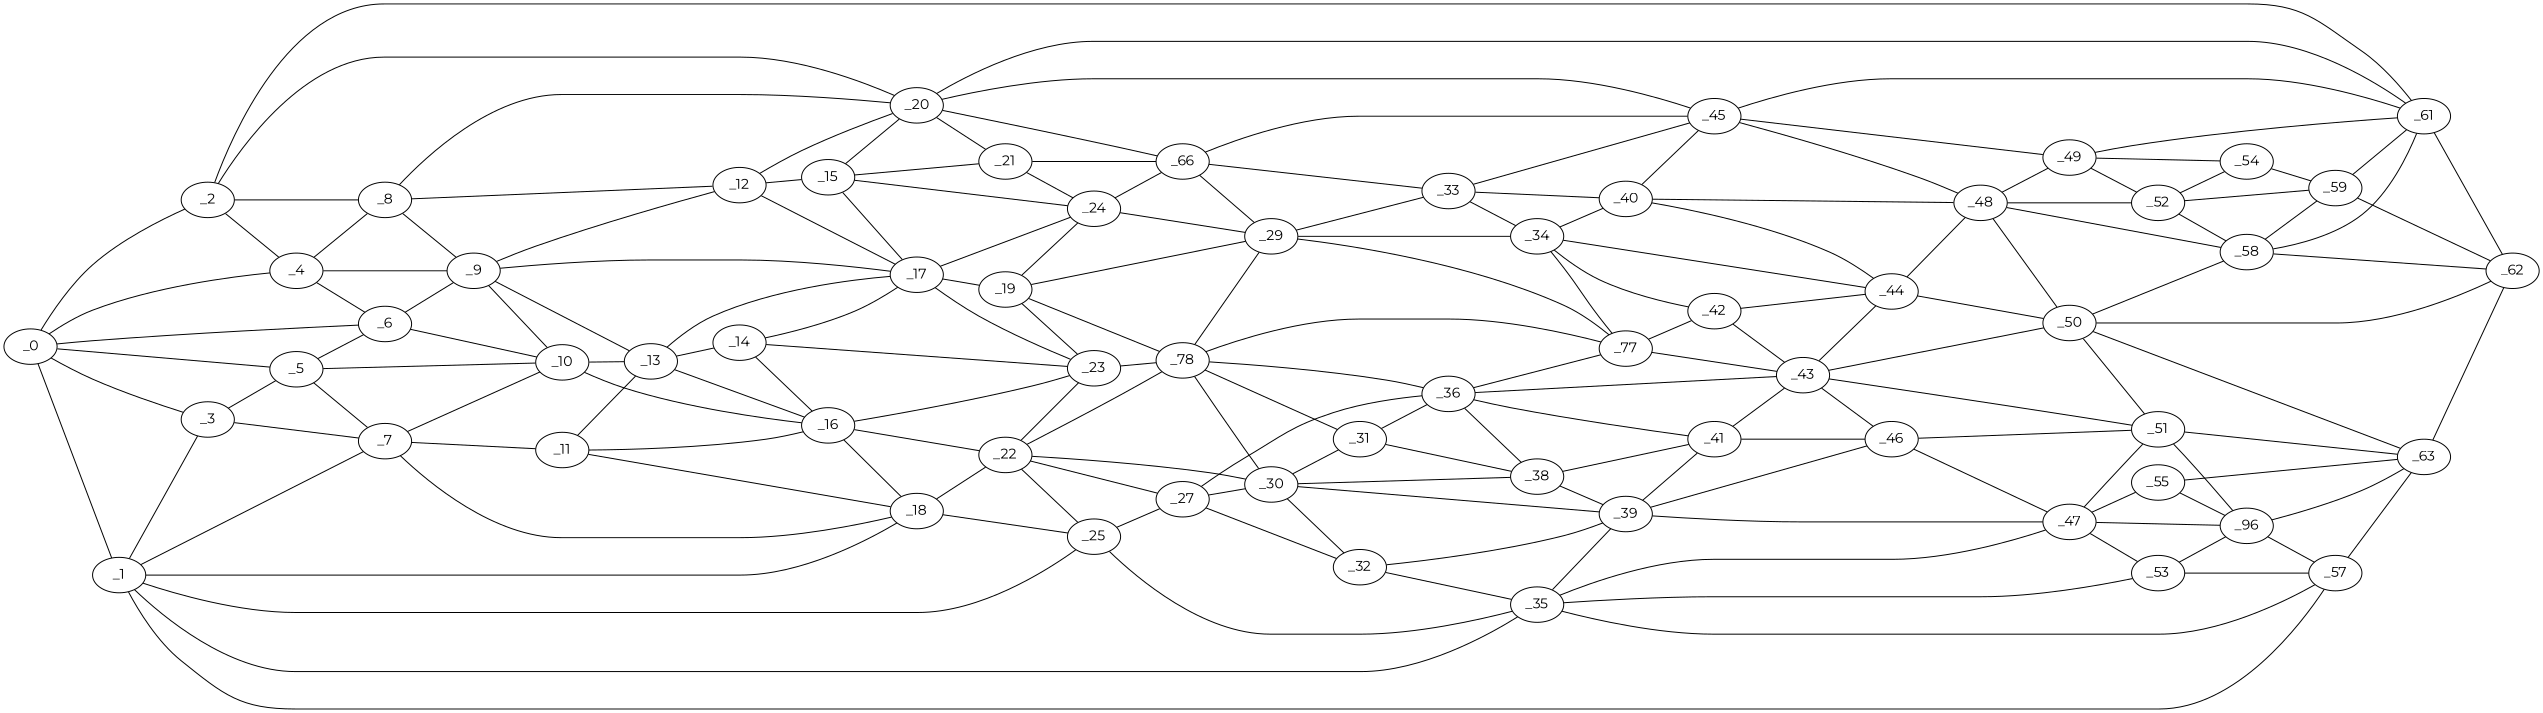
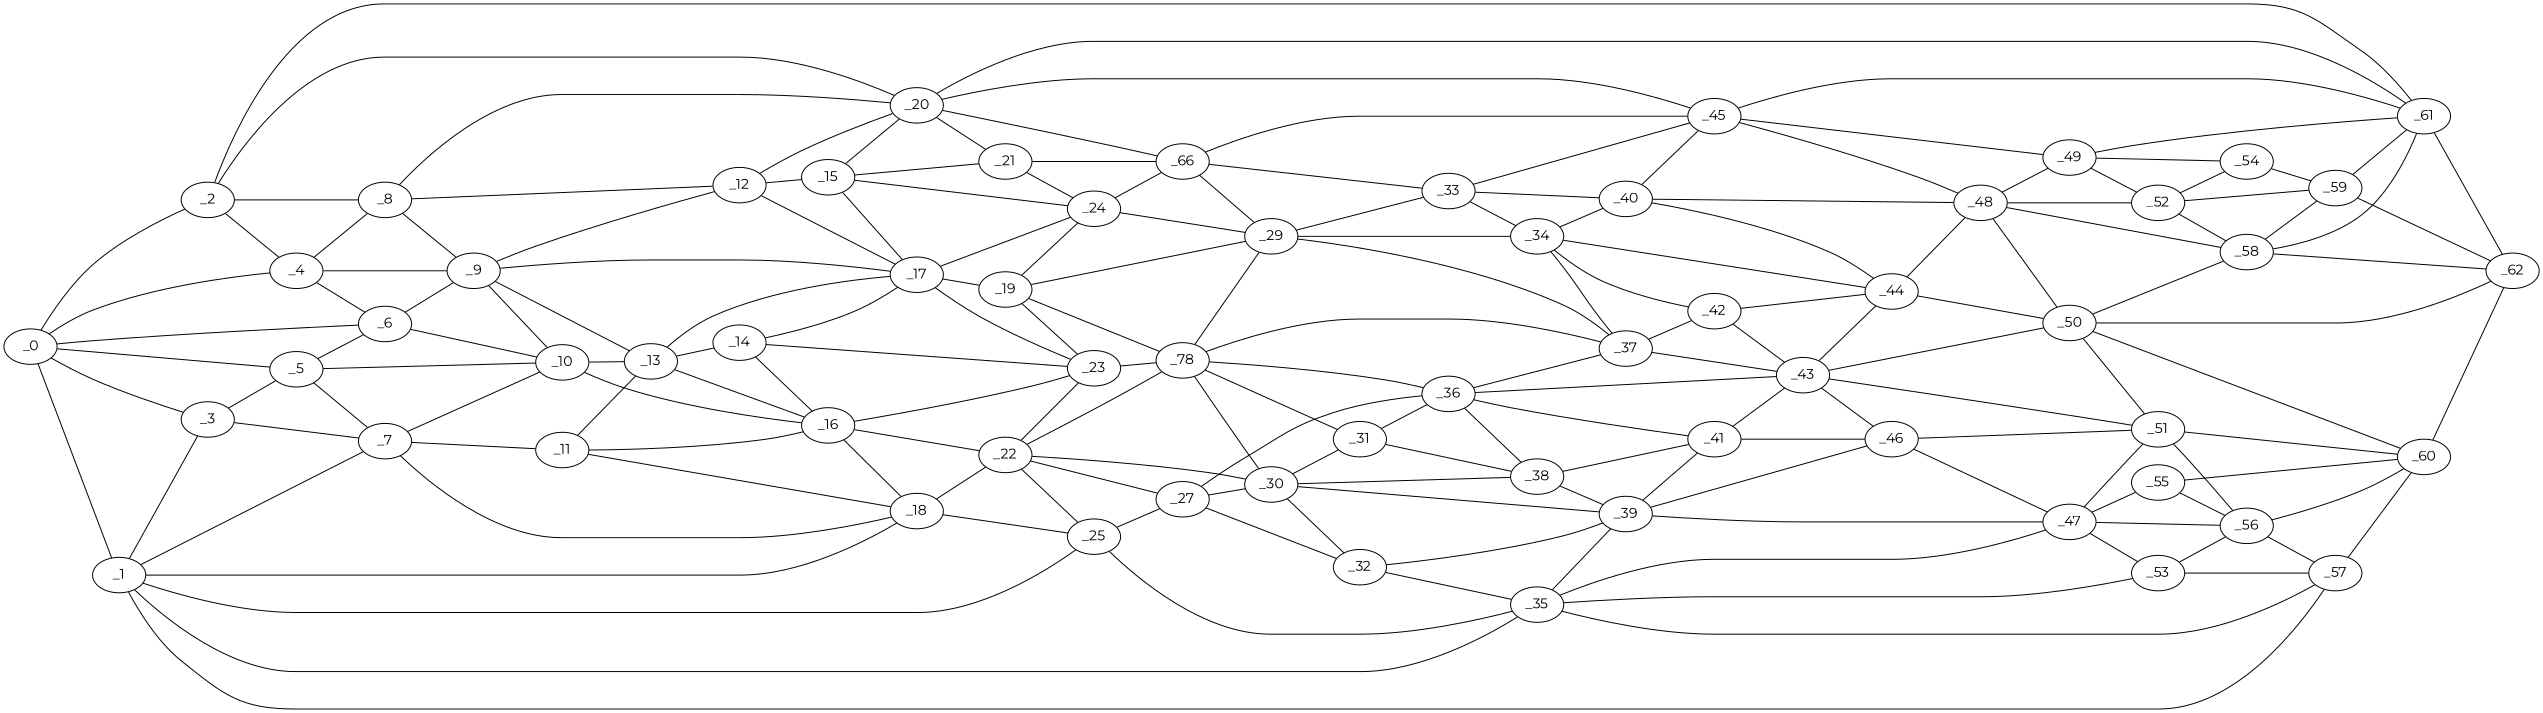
(1626, 349) -> (1626, 349)
(2424, 457) -> (2424, 457)
(2247, 526) -> (2247, 526)
